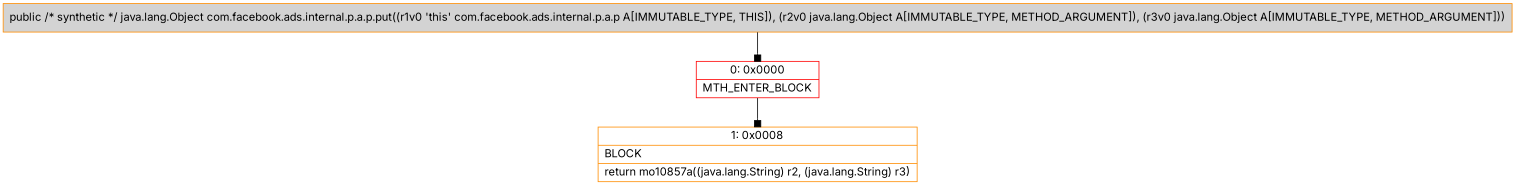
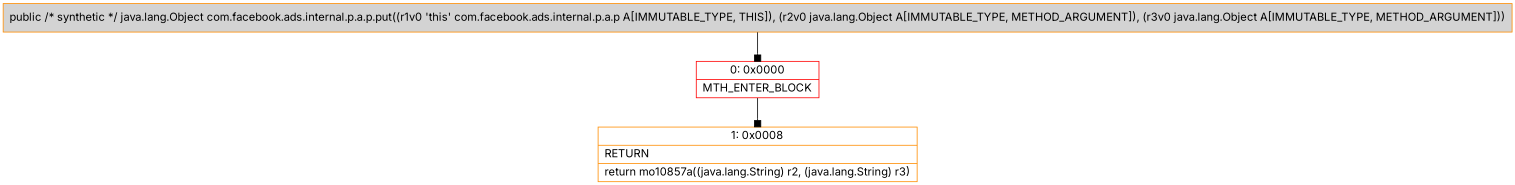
(623, 154) -> (627, 154)
